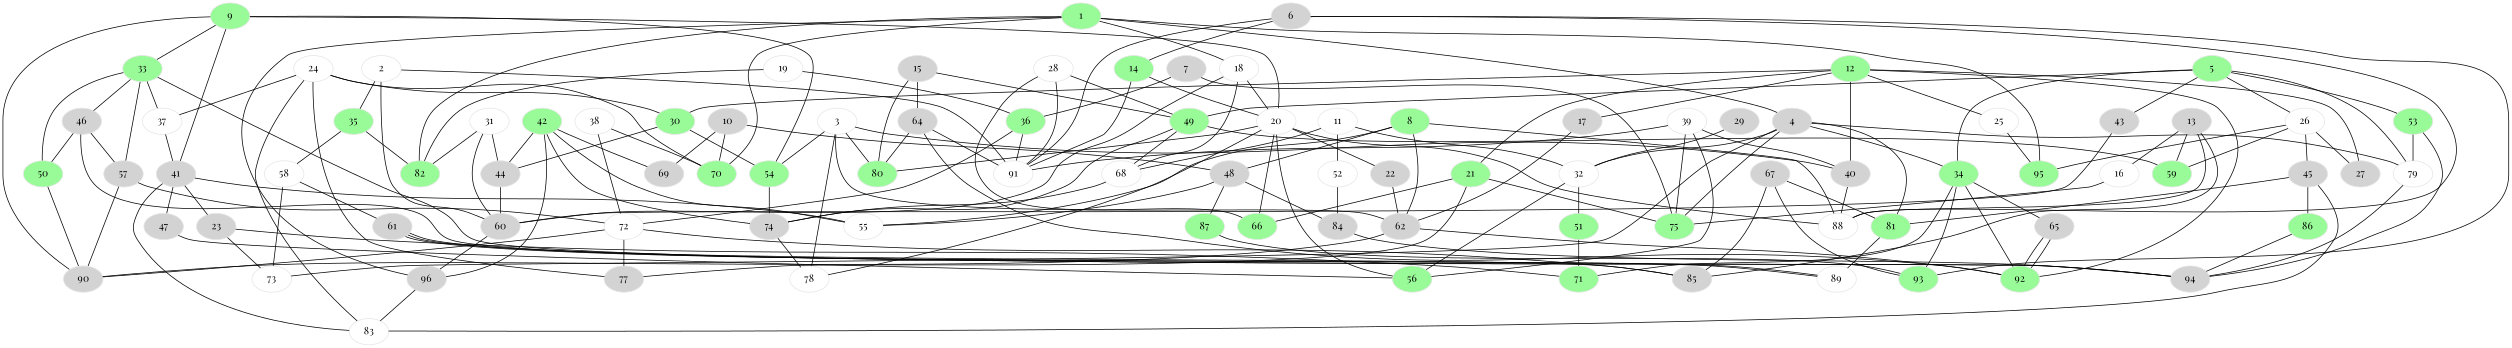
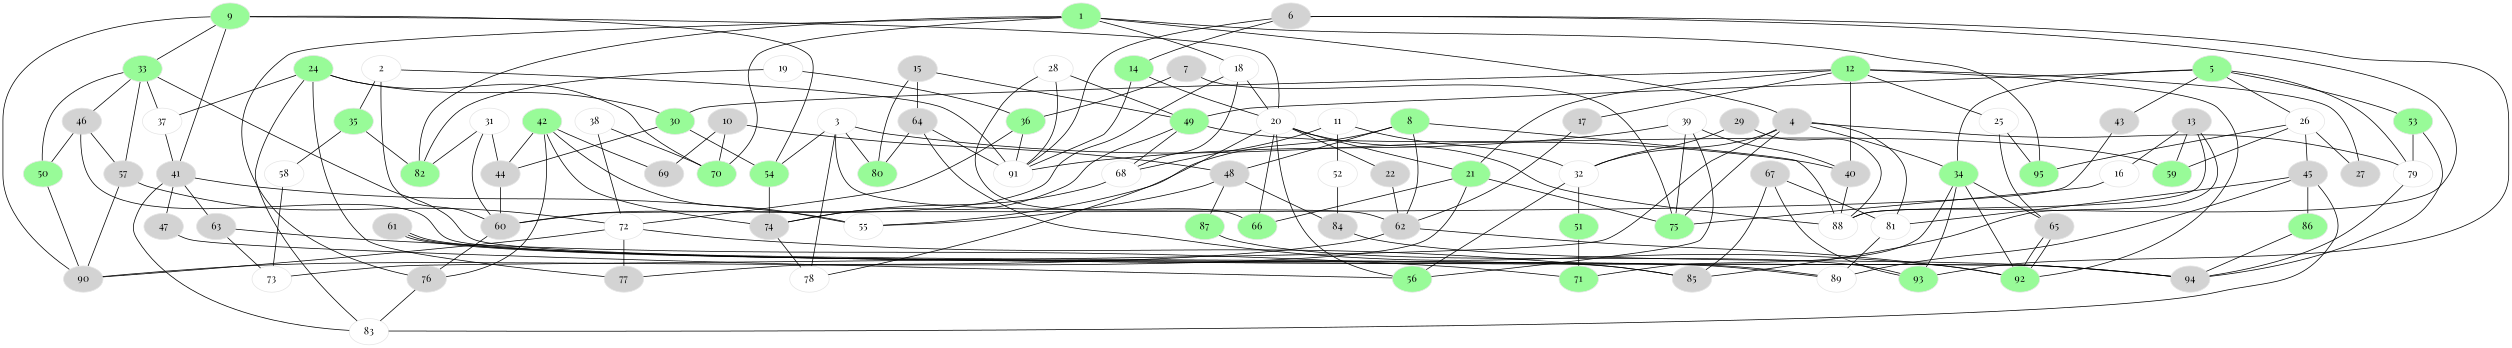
(313, 69) -> (313, 69)
none -> (1856, 144)
(1023, 157) -> (1380, 152)
none -> (2010, 181)
(338, 200) -> none
(216, 226) -> (216, 226)
(1891, 226) -> (1891, 226)
none -> (2076, 241)
(427, 279) -> (427, 279)
